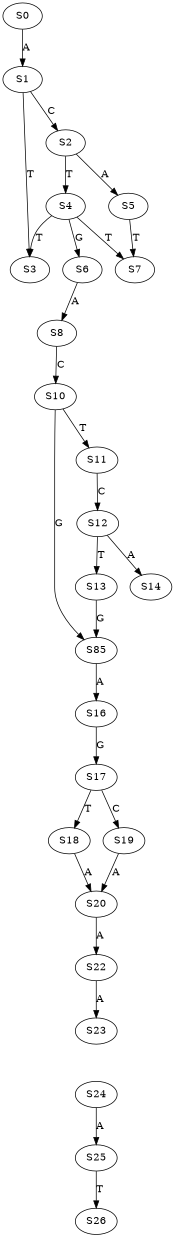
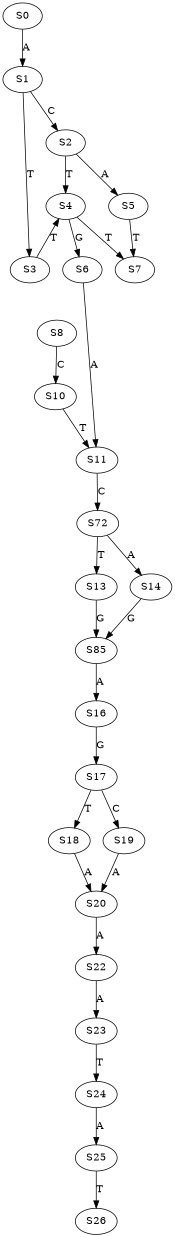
(37, 230) -> (46, 241)
(71, 298) -> (89, 361)
(98, 524) -> (98, 524)
(55, 526) -> (126, 616)
none -> (96, 1059)
